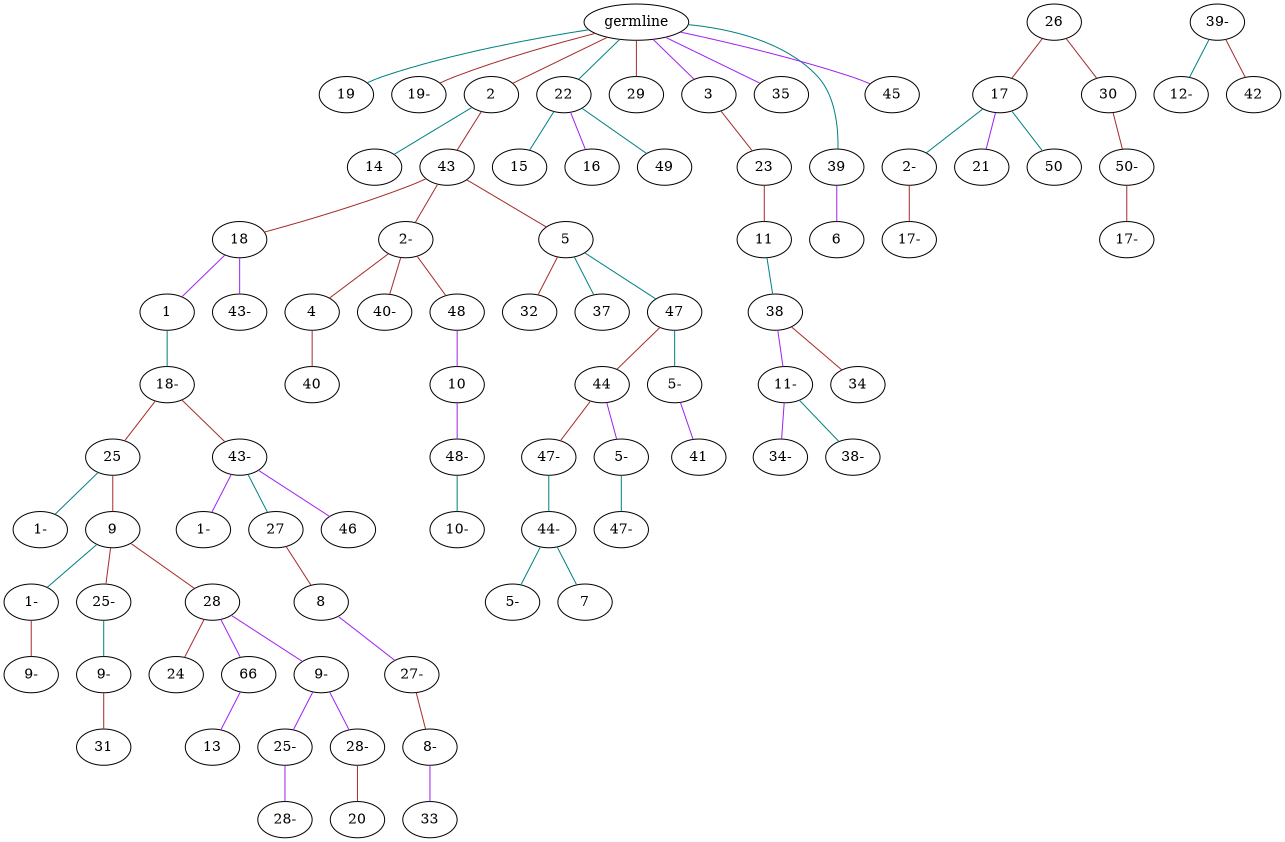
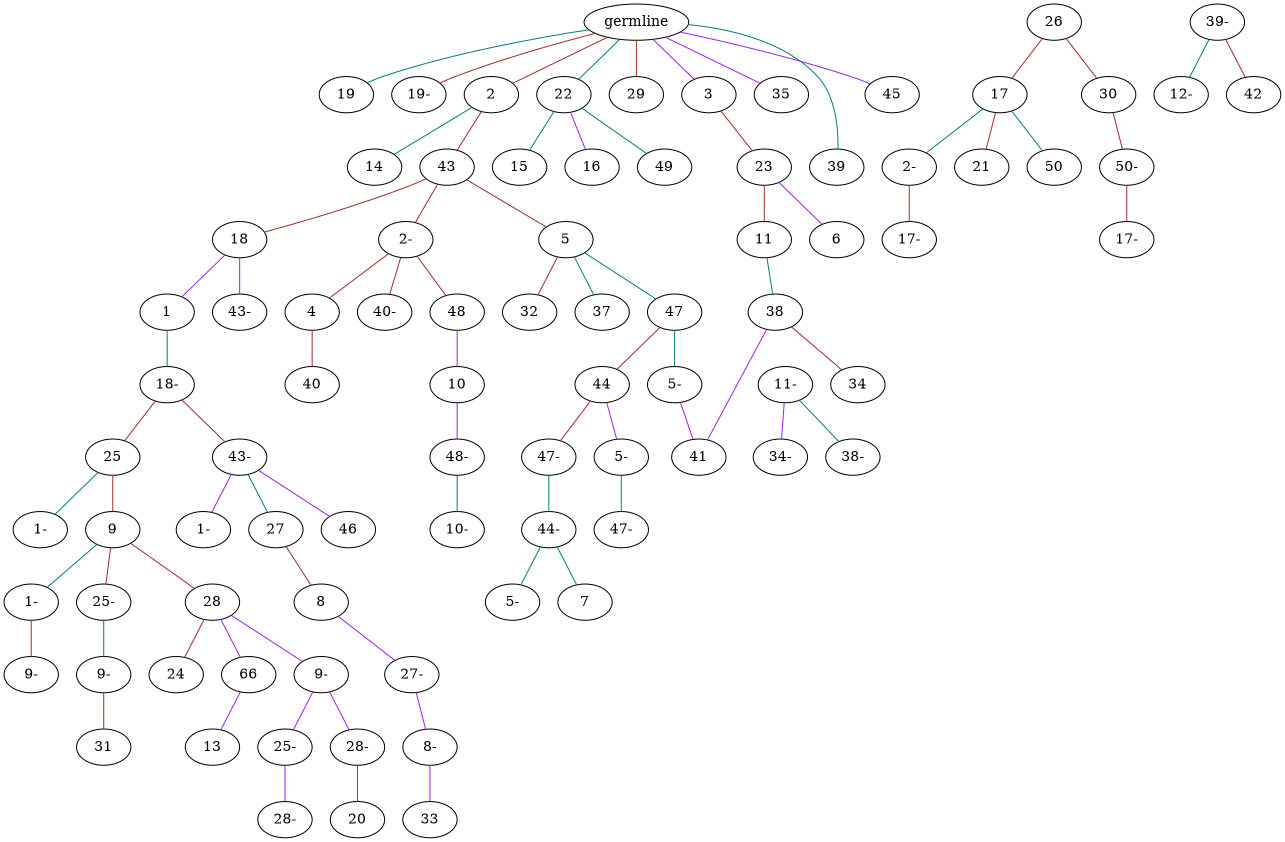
(991, 131) -> (991, 131)
(837, 204) -> (800, 203)
(780, 348) -> (737, 385)
(421, 711) -> (421, 711)
